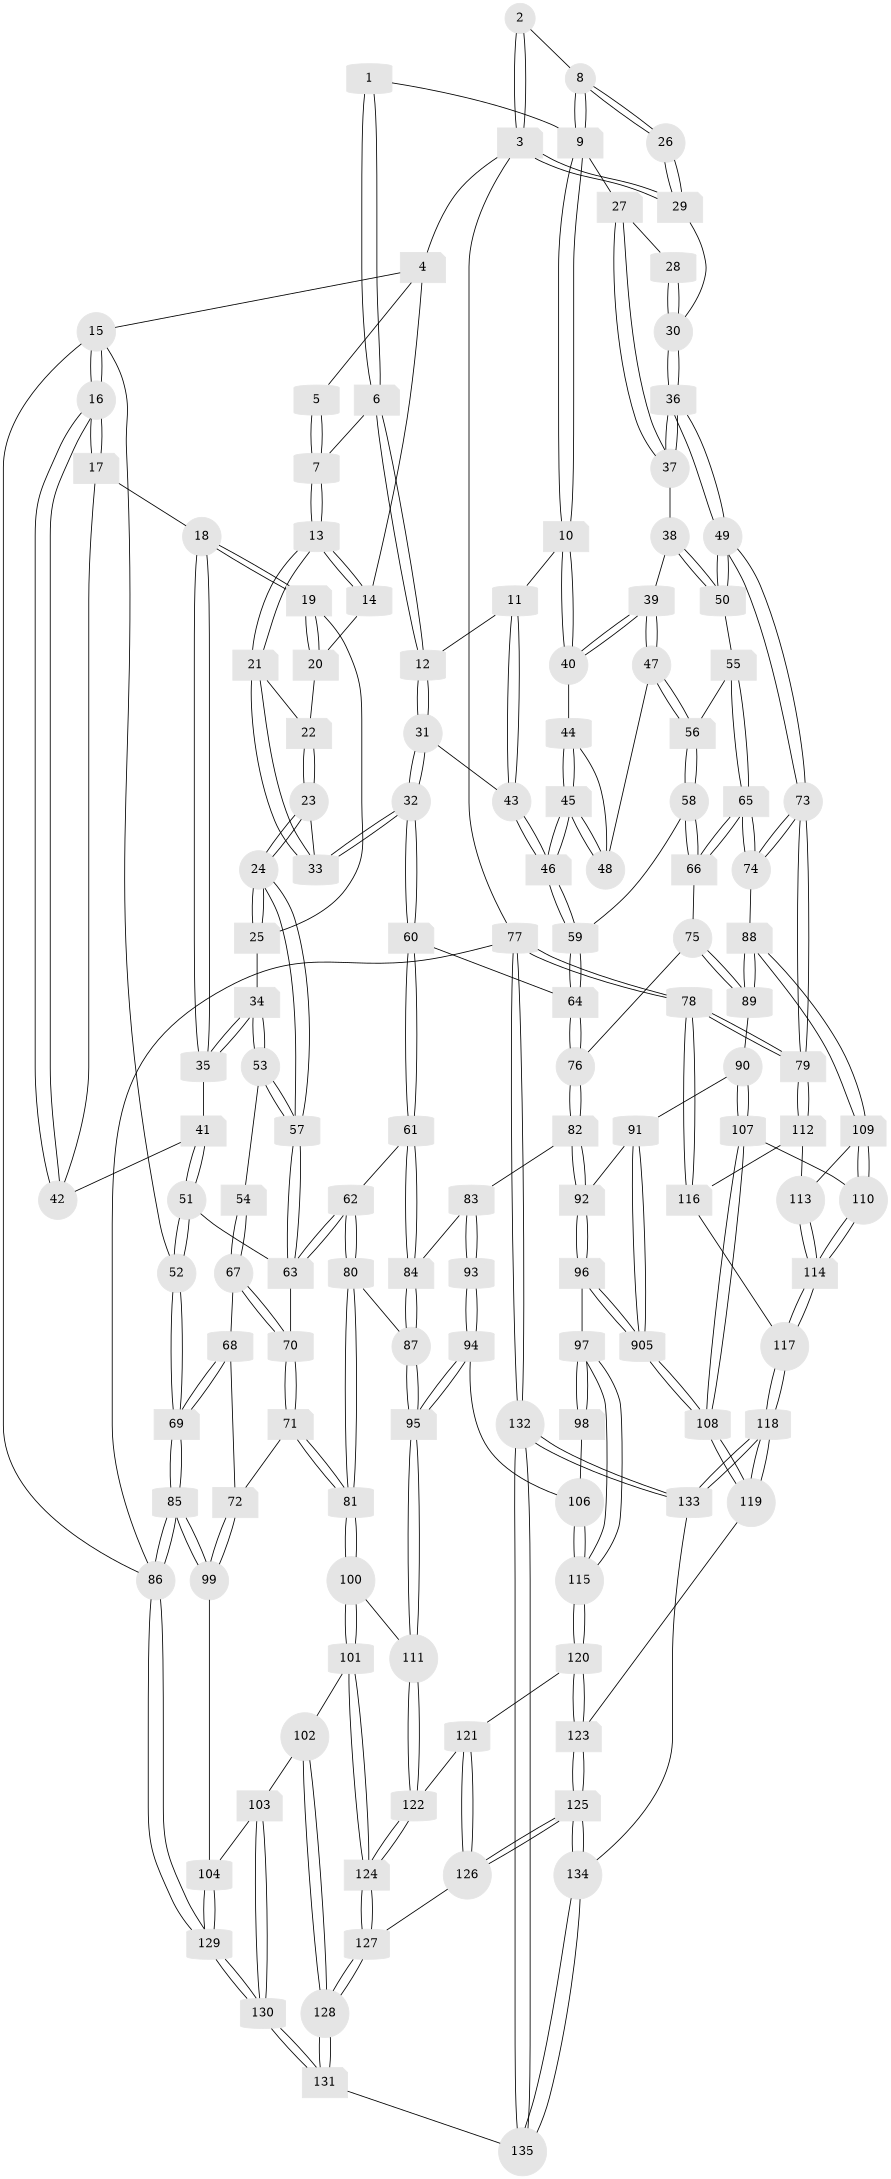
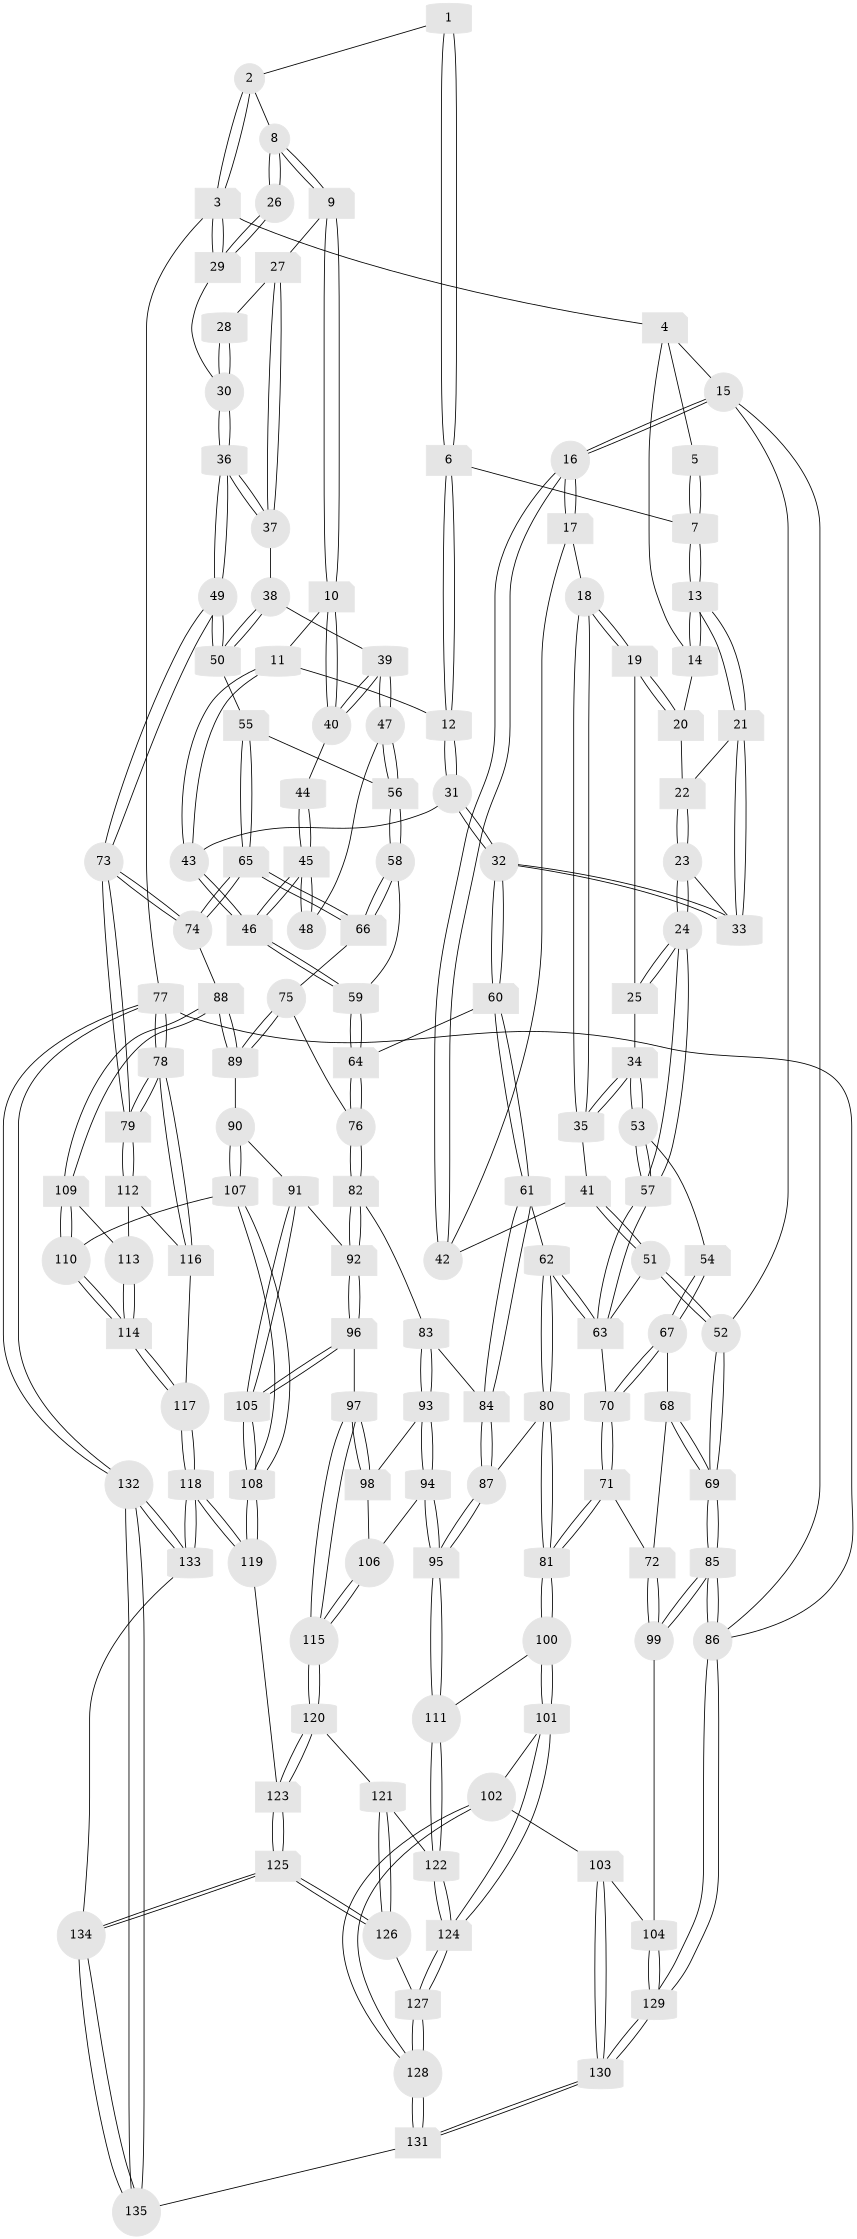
(477, 100) -> (345, 50)
(603, 797) -> none
(642, 1346) -> (247, 1407)
none -> (397, 1446)
